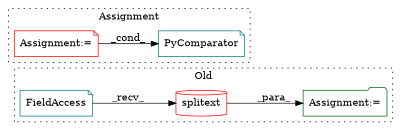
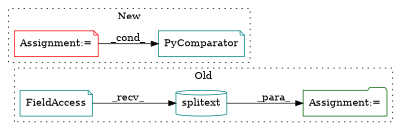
(129, 17) -> (129, 17)
(201, 103) -> (201, 103)
